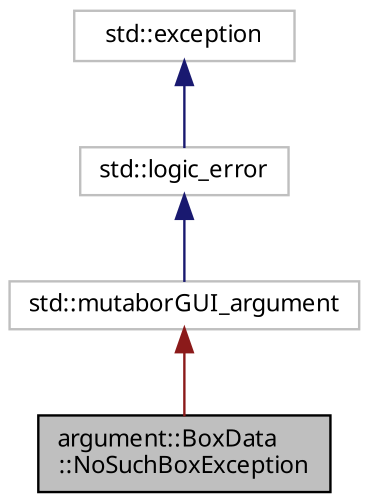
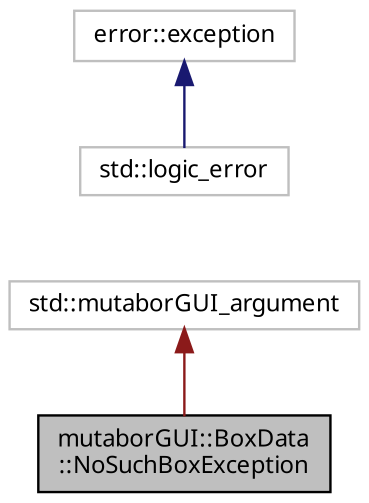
(184, 36) -> (184, 36)
(184, 251) -> none
(184, 454) -> (184, 454)
